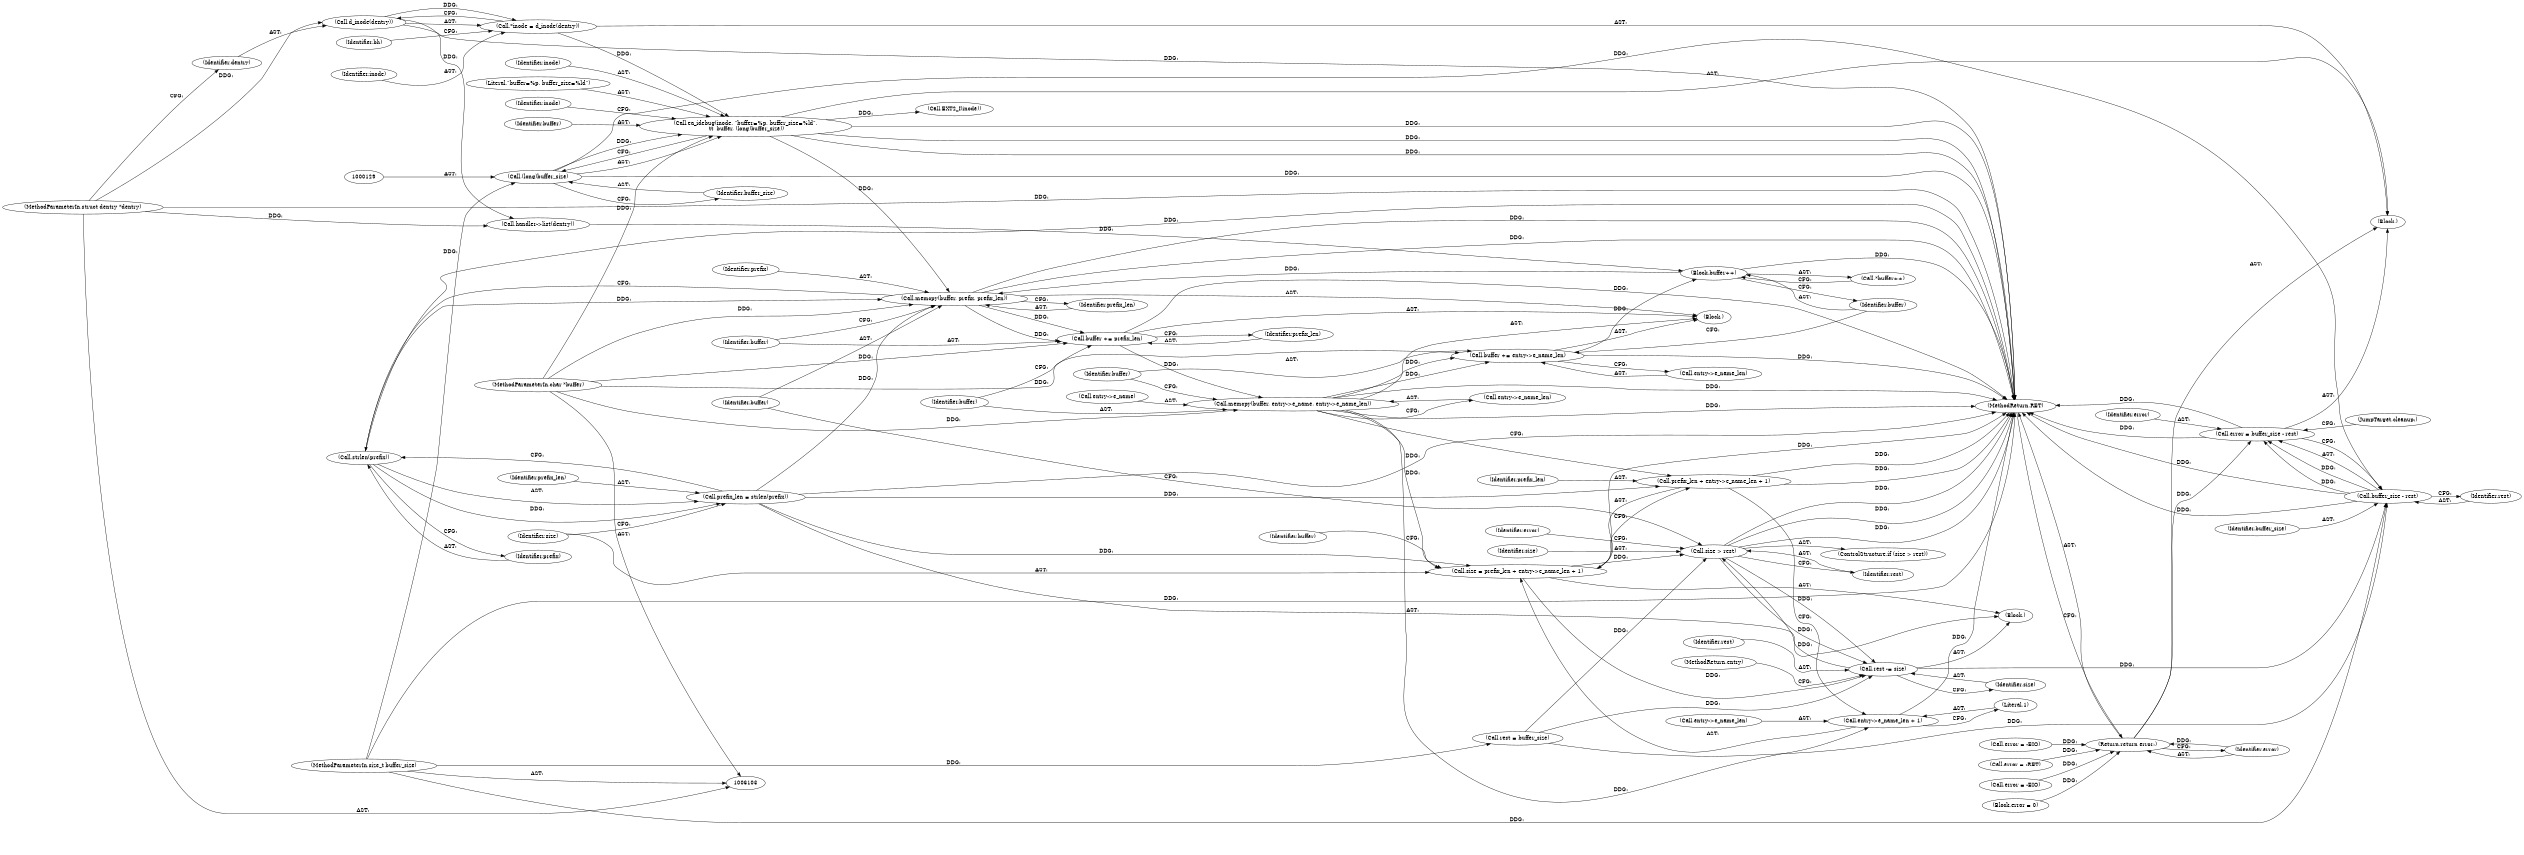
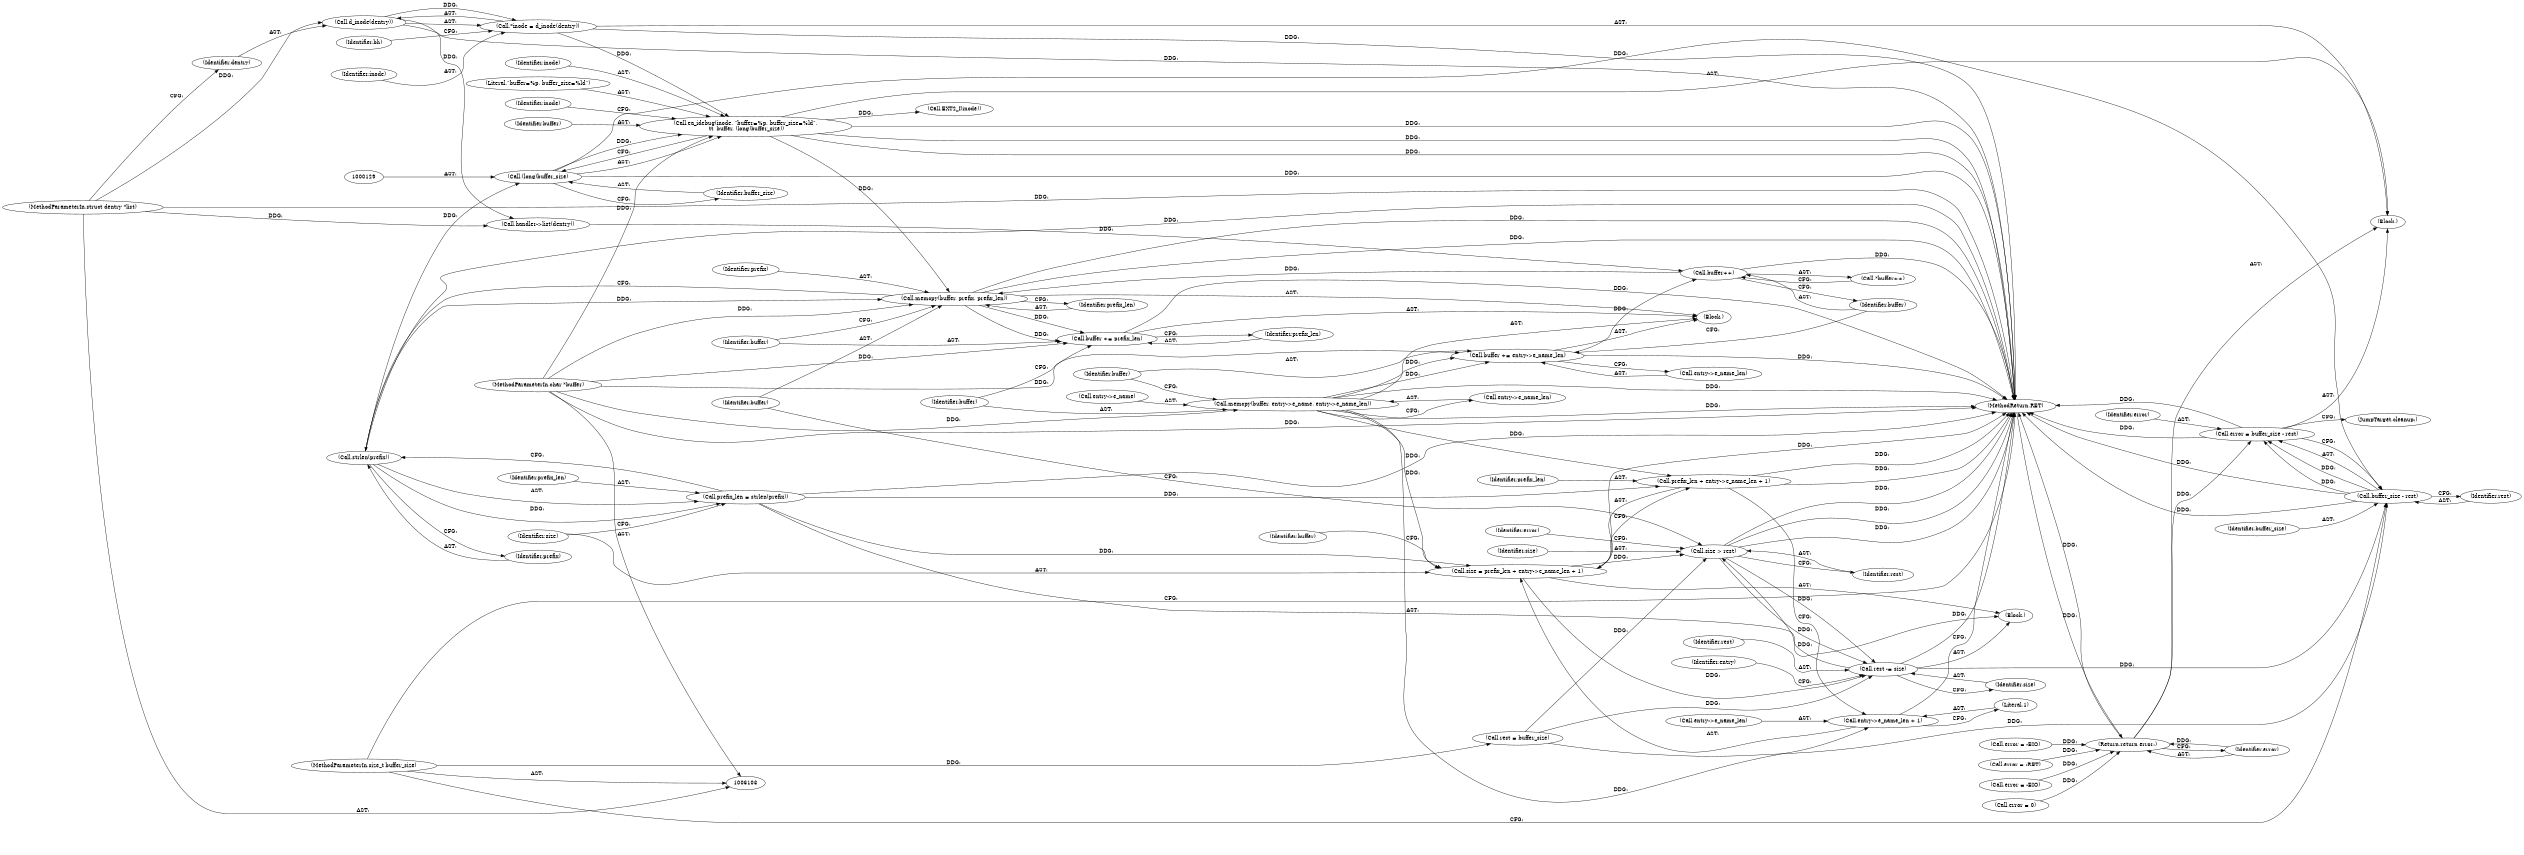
(451, 13) -> (451, 13)
none -> (1443, 48)
(83, 207) -> (83, 207)
(1714, 273) -> (1714, 273)
(1187, 376) -> none
(858, 407) -> none
(2332, 427) -> (2311, 422)
none -> (1256, 429)
(1518, 434) -> (1518, 434)
(437, 462) -> (411, 298)
(2071, 545) -> (2071, 545)
(1883, 555) -> none
none -> (1989, 559)
(1172, 599) -> (1172, 599)
(2071, 616) -> (2071, 616)
(1960, 637) -> (1960, 637)
(1714, 663) -> (1714, 663)
(2016, 805) -> (2016, 805)
(1518, 820) -> (1518, 820)
